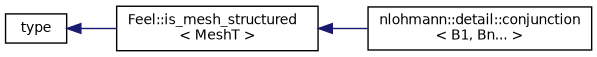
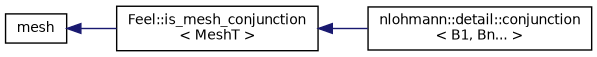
(36, 28) -> (36, 28)
(217, 28) -> (217, 28)
